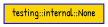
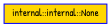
(54, 14) -> (55, 14)
